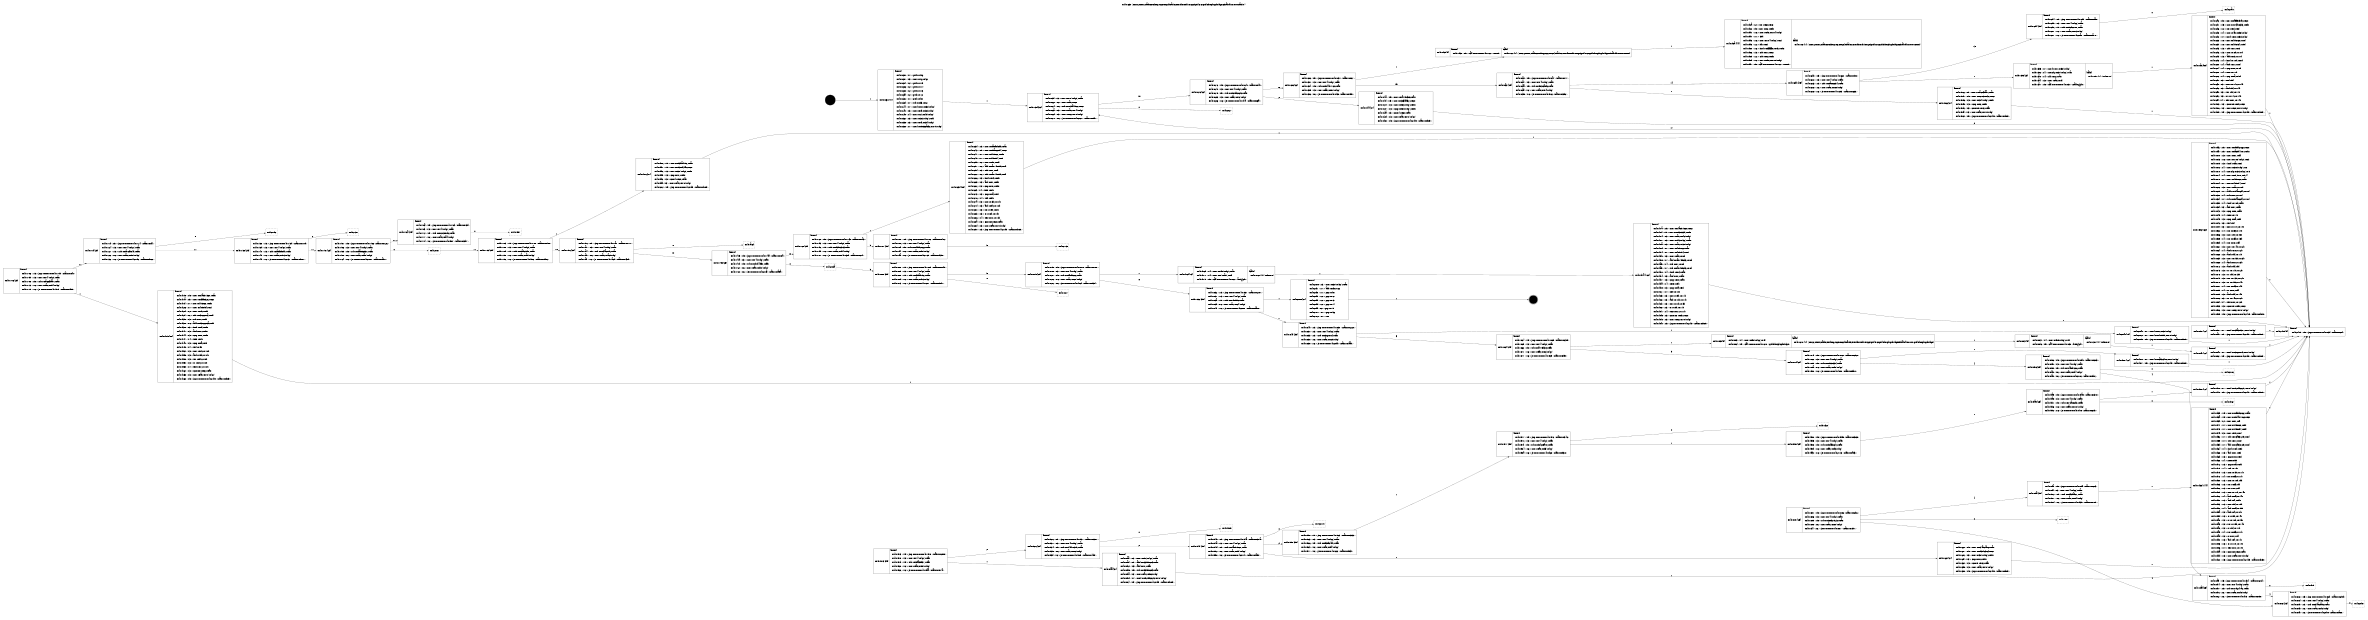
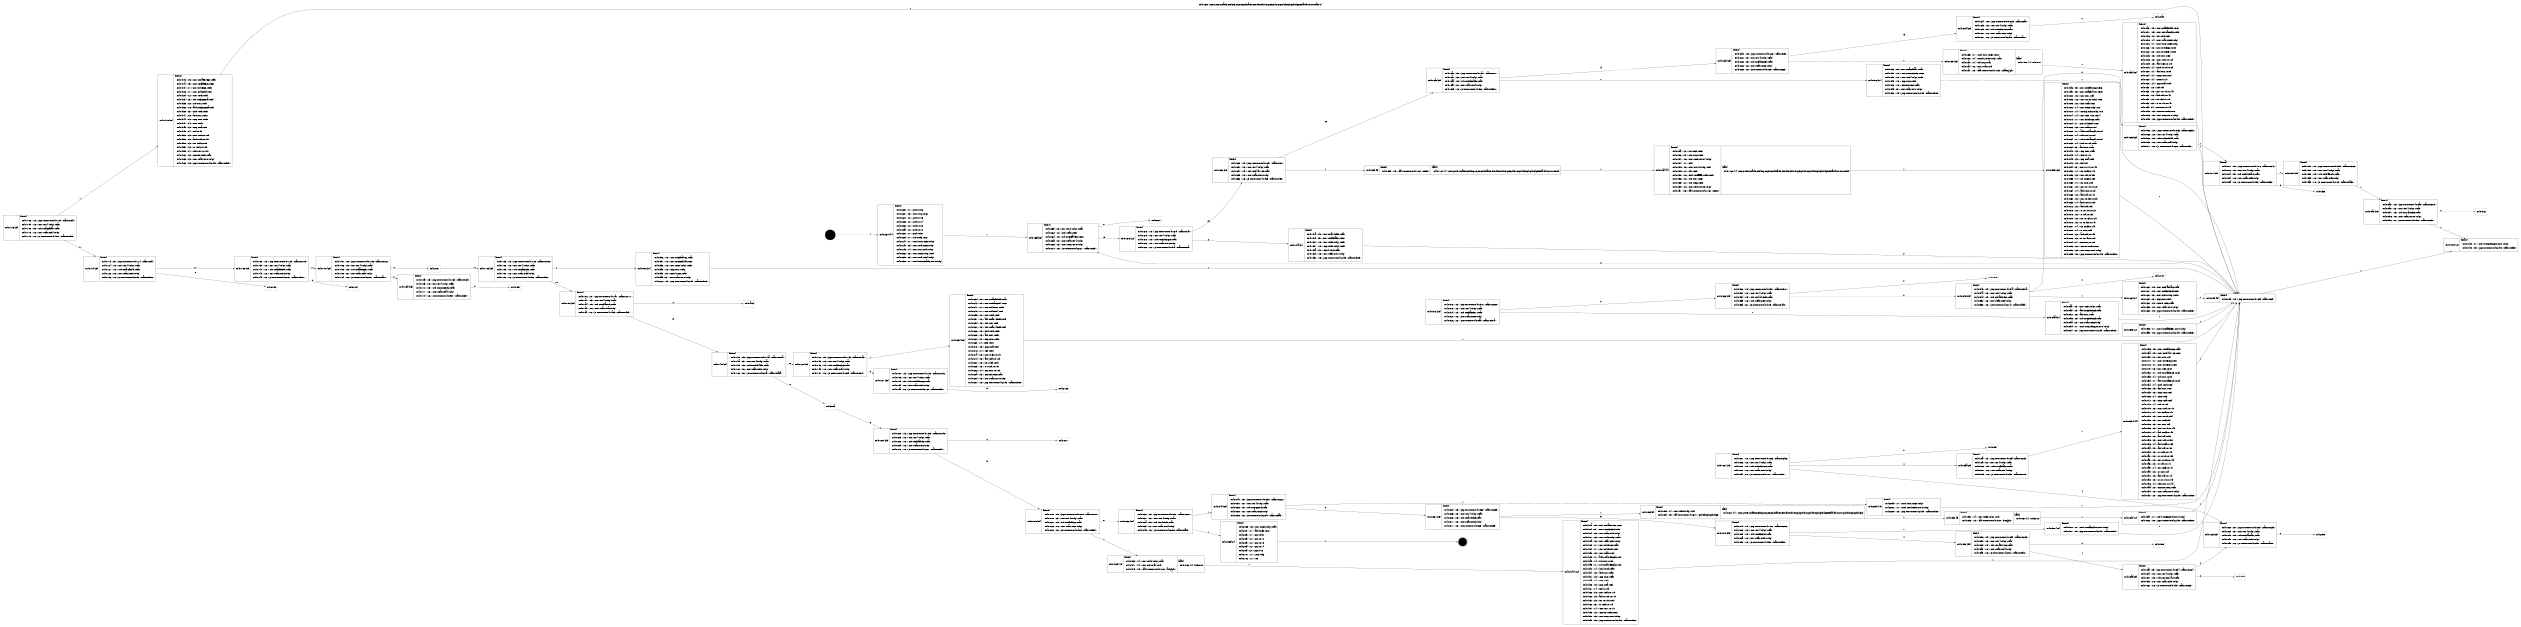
none -> (1947, 170)
(2290, 365) -> (2355, 273)
